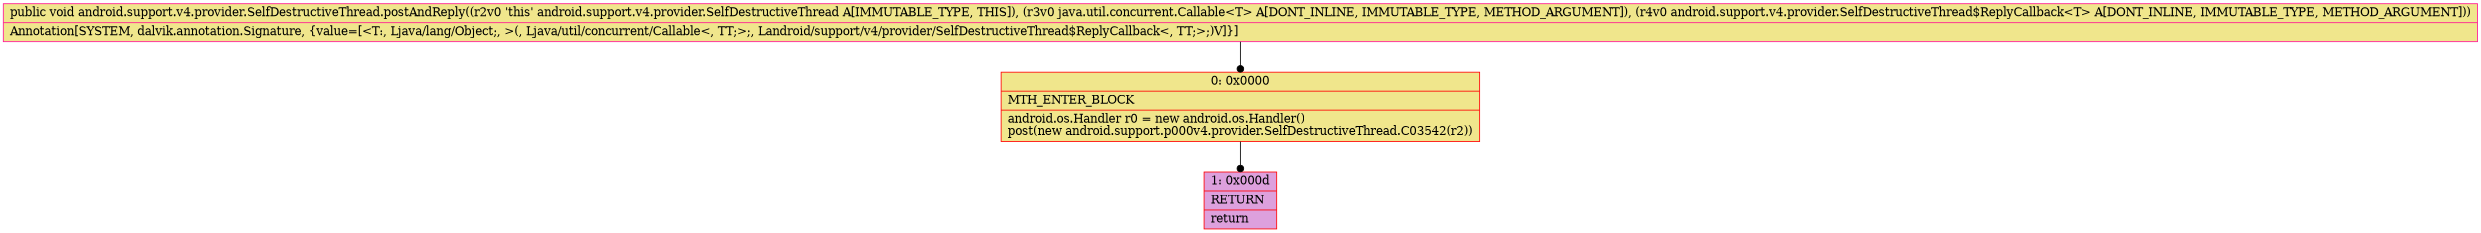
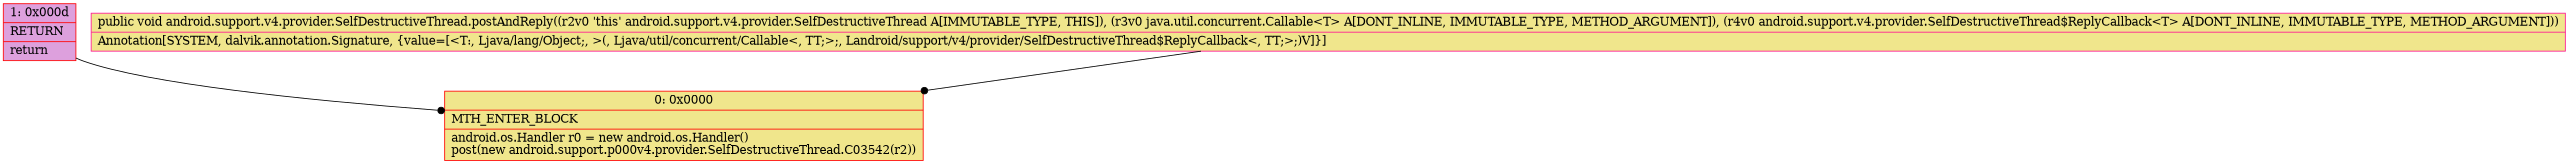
(1240, 153) -> (255, 93)
